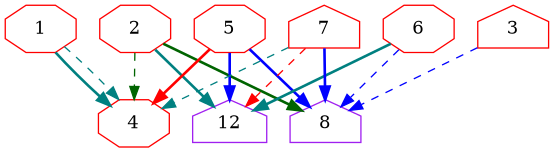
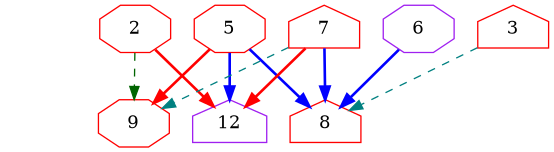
(41, 29) -> none
(419, 29) -> (419, 29)
(176, 70) -> (176, 70)
(283, 70) -> (283, 70)
(220, 71) -> none
(335, 71) -> none
(375, 73) -> (375, 73)
(419, 76) -> (419, 76)
(134, 123) -> (134, 123)
(326, 123) -> (326, 123)
